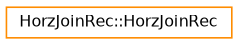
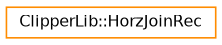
(119, 23) -> (111, 23)
